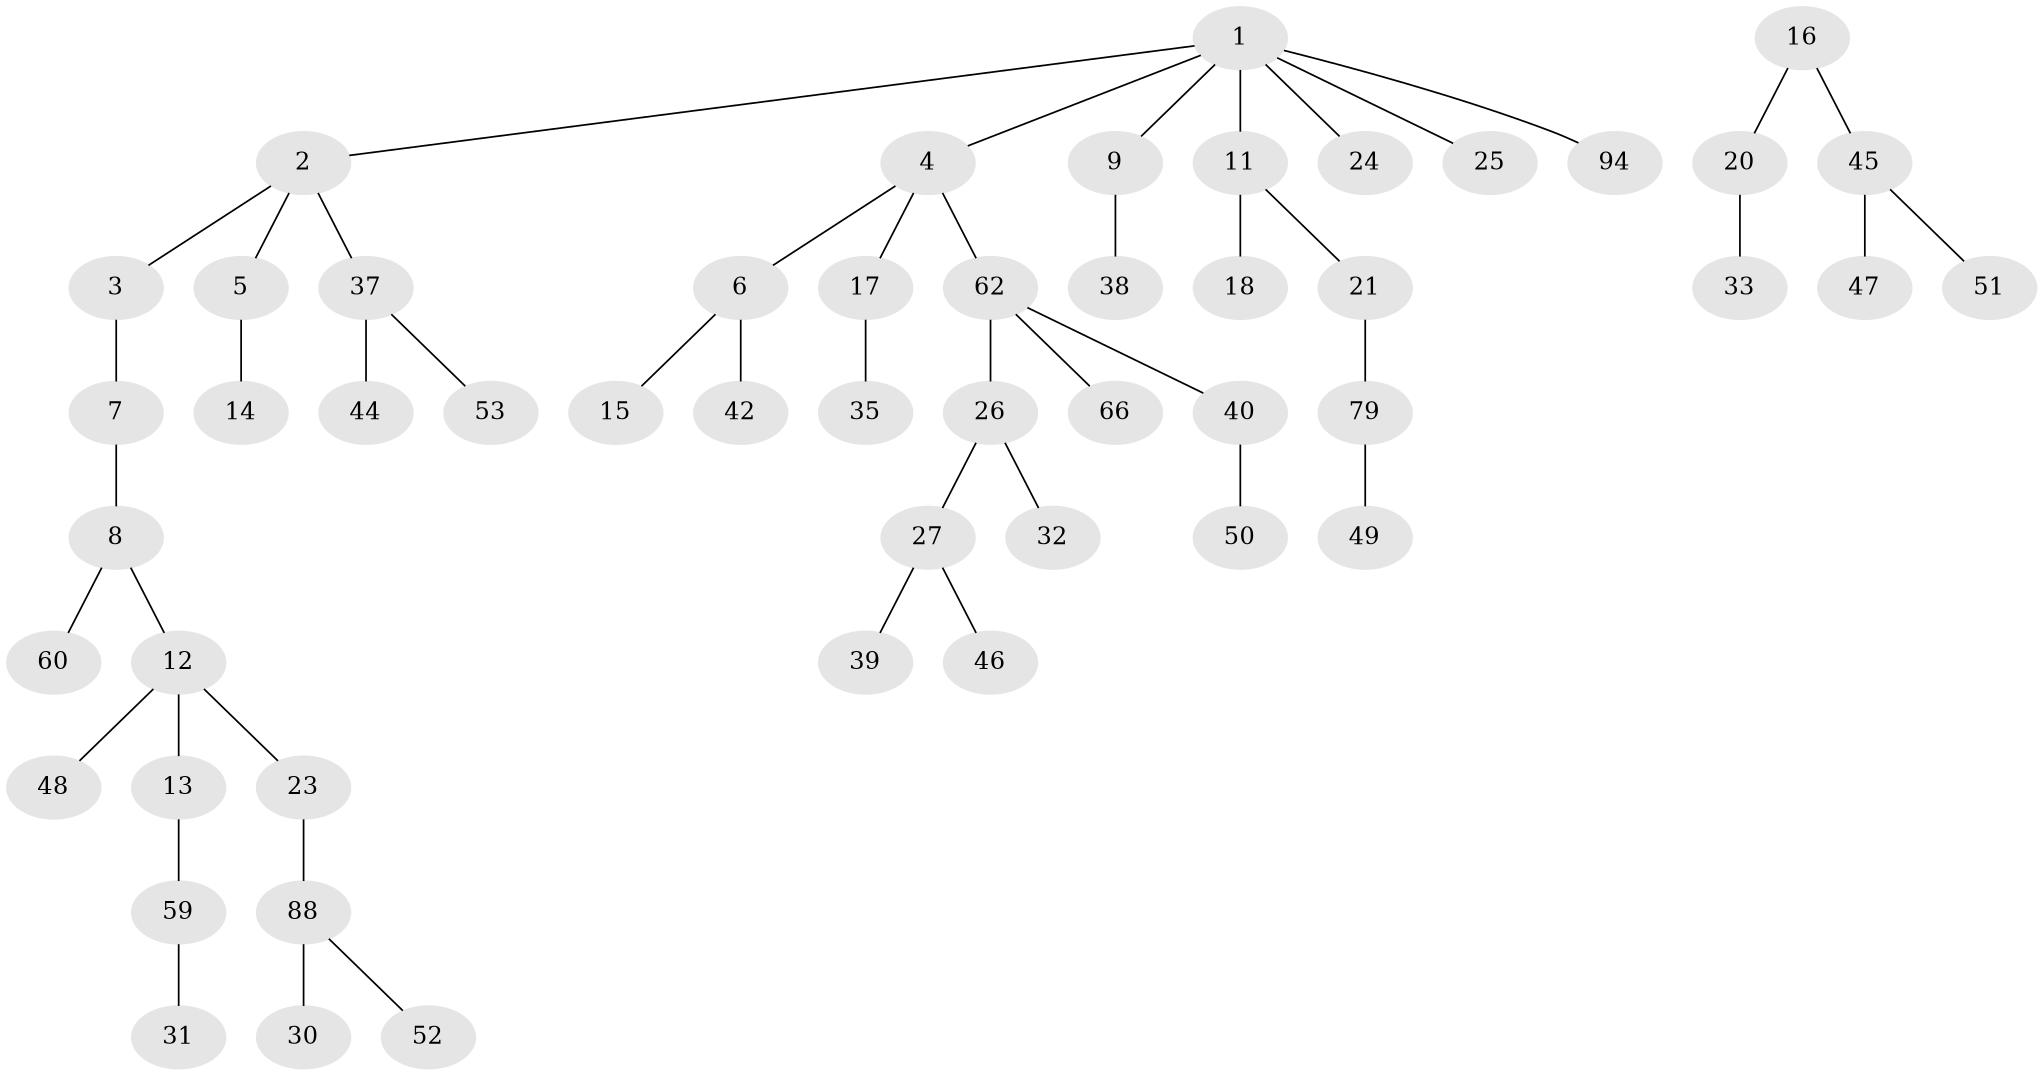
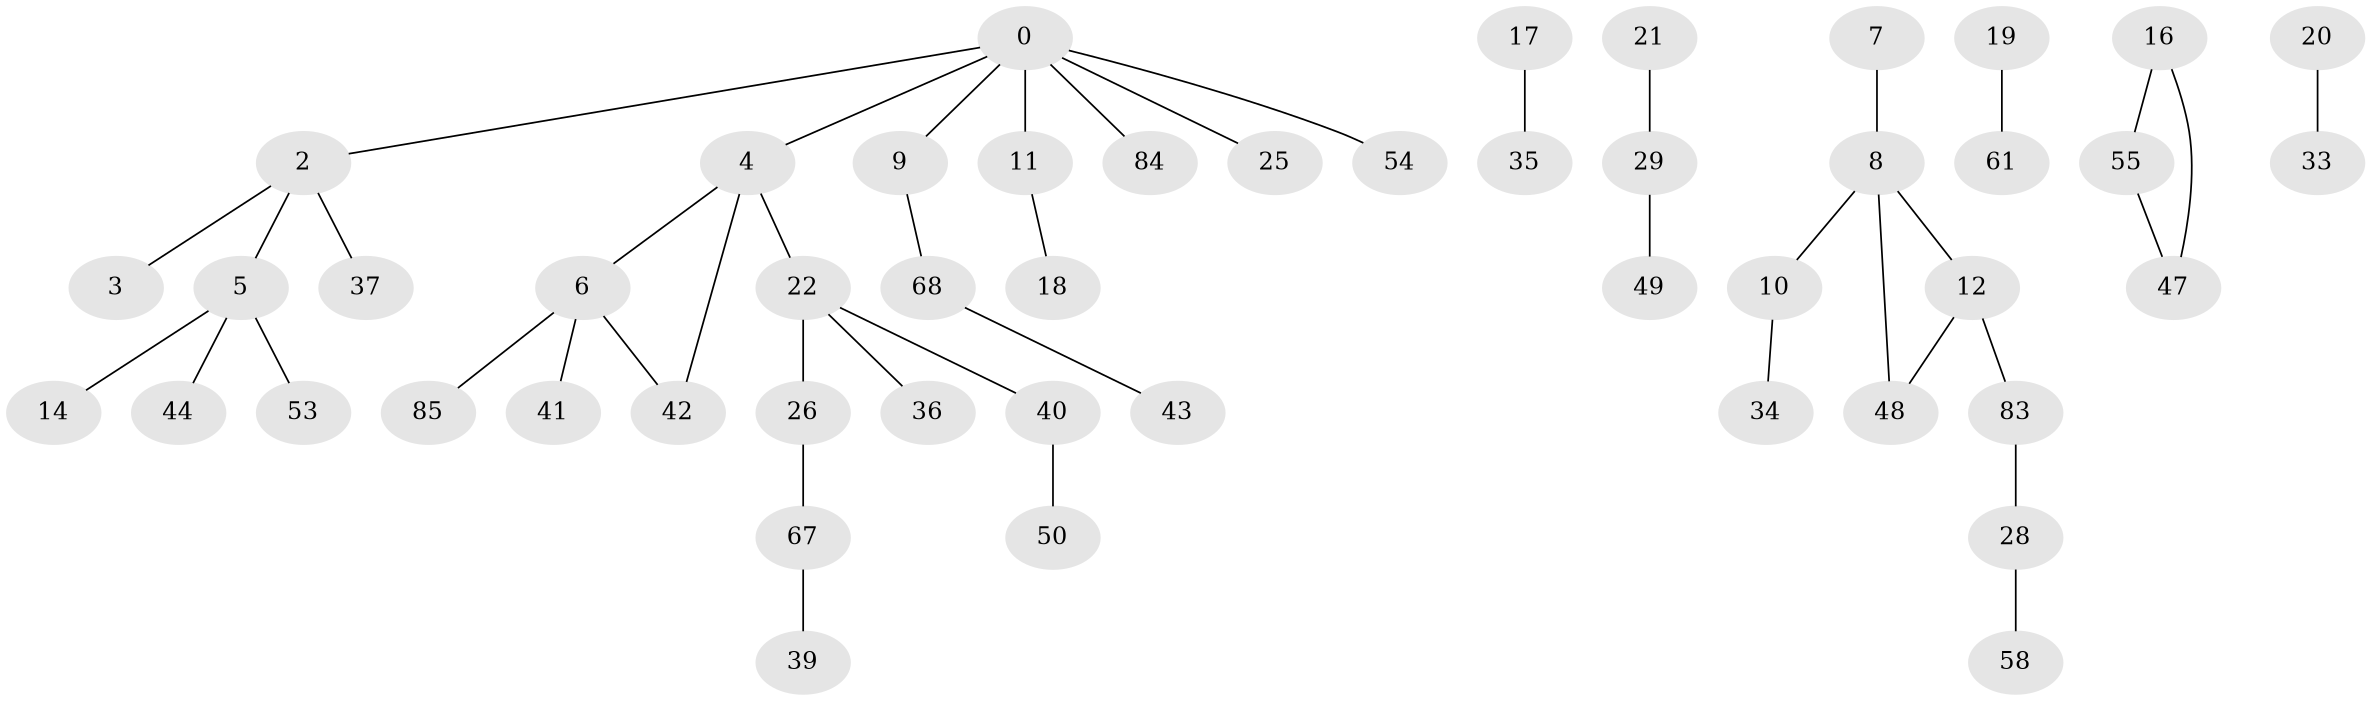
(1240, 38) -> (1025, 38)
(1771, 101) -> (2192, 162)
(1365, 163) -> (1150, 163)
(1615, 163) -> (1400, 163)
(1865, 163) -> (2127, 163)
(1303, 225) -> none
(897, 226) -> (713, 288)
(991, 288) -> (803, 288)
(1115, 288) -> (928, 288)
none -> (1884, 288)
(1990, 288) -> none
(428, 350) -> (272, 350)
(116, 351) -> none
(366, 351) -> (210, 350)
none -> (553, 413)
(616, 413) -> (428, 413)
(1115, 413) -> (928, 413)
none -> (1178, 413)
(1365, 413) -> (1650, 163)
none -> (1766, 413)
(928, 538) -> (803, 538)
(1053, 538) -> none
(54, 663) -> (1775, 288)
(991, 663) -> none
(179, 788) -> none
(304, 788) -> (2016, 413)
(179, 912) -> (2002, 38)
(304, 912) -> (2016, 538)
(179, 1037) -> (2002, 163)
(304, 1037) -> none
(428, 1037) -> (2016, 663)
